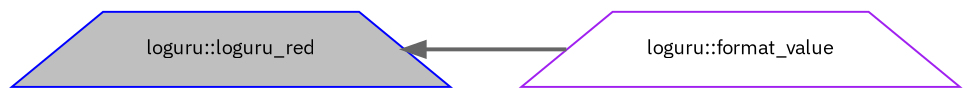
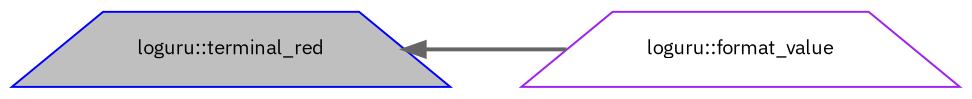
(231, 49) -> (231, 49)
